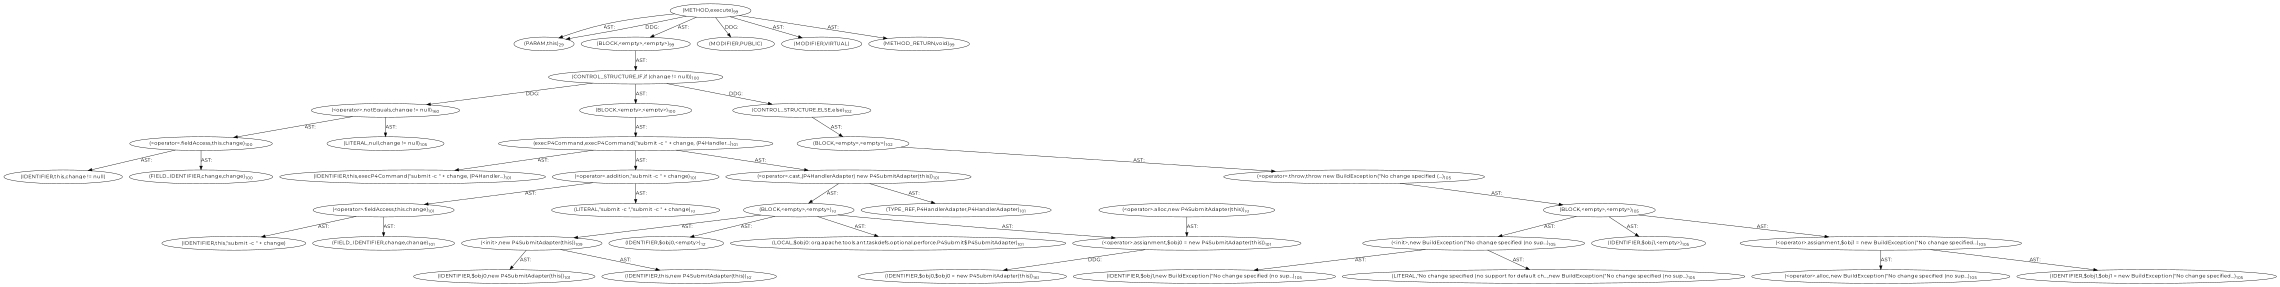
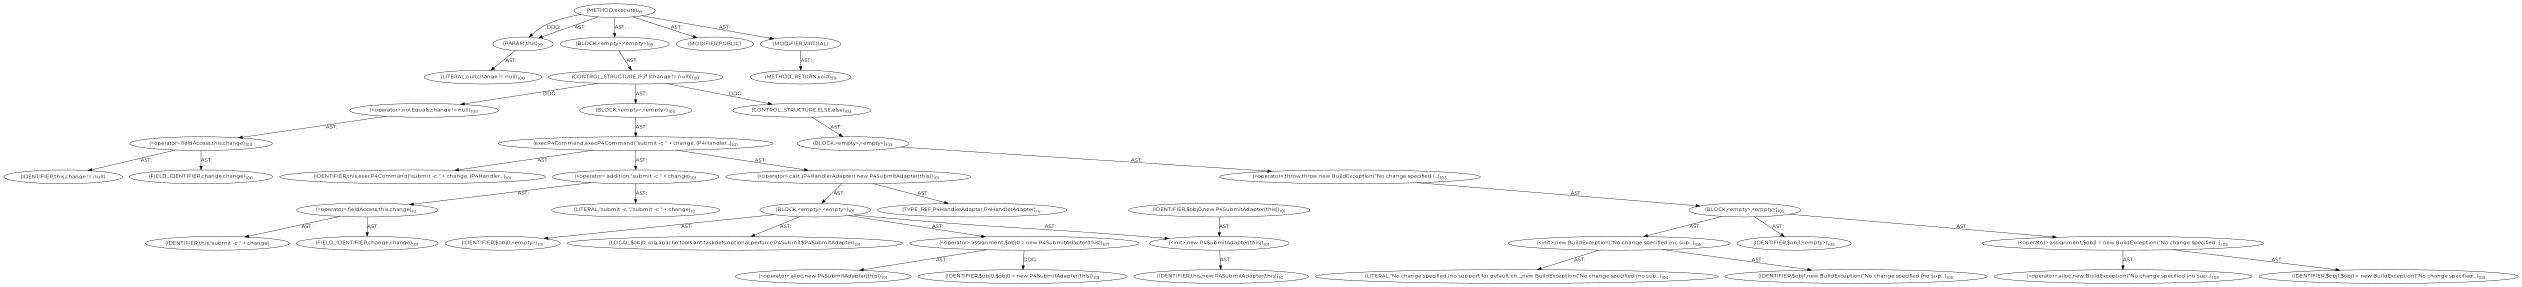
(732, 27) -> (677, 27)
(811, 27) -> (801, 59)
(436, 110) -> (475, 110)
(386, 125) -> (505, 59)
(424, 143) -> (521, 77)
(1023, 209) -> (1039, 209)
(1187, 225) -> (925, 260)
(579, 243) -> (1267, 243)
(704, 243) -> (541, 243)
(1268, 243) -> (1106, 243)
(519, 258) -> (1219, 225)
(1036, 276) -> (1097, 276)
